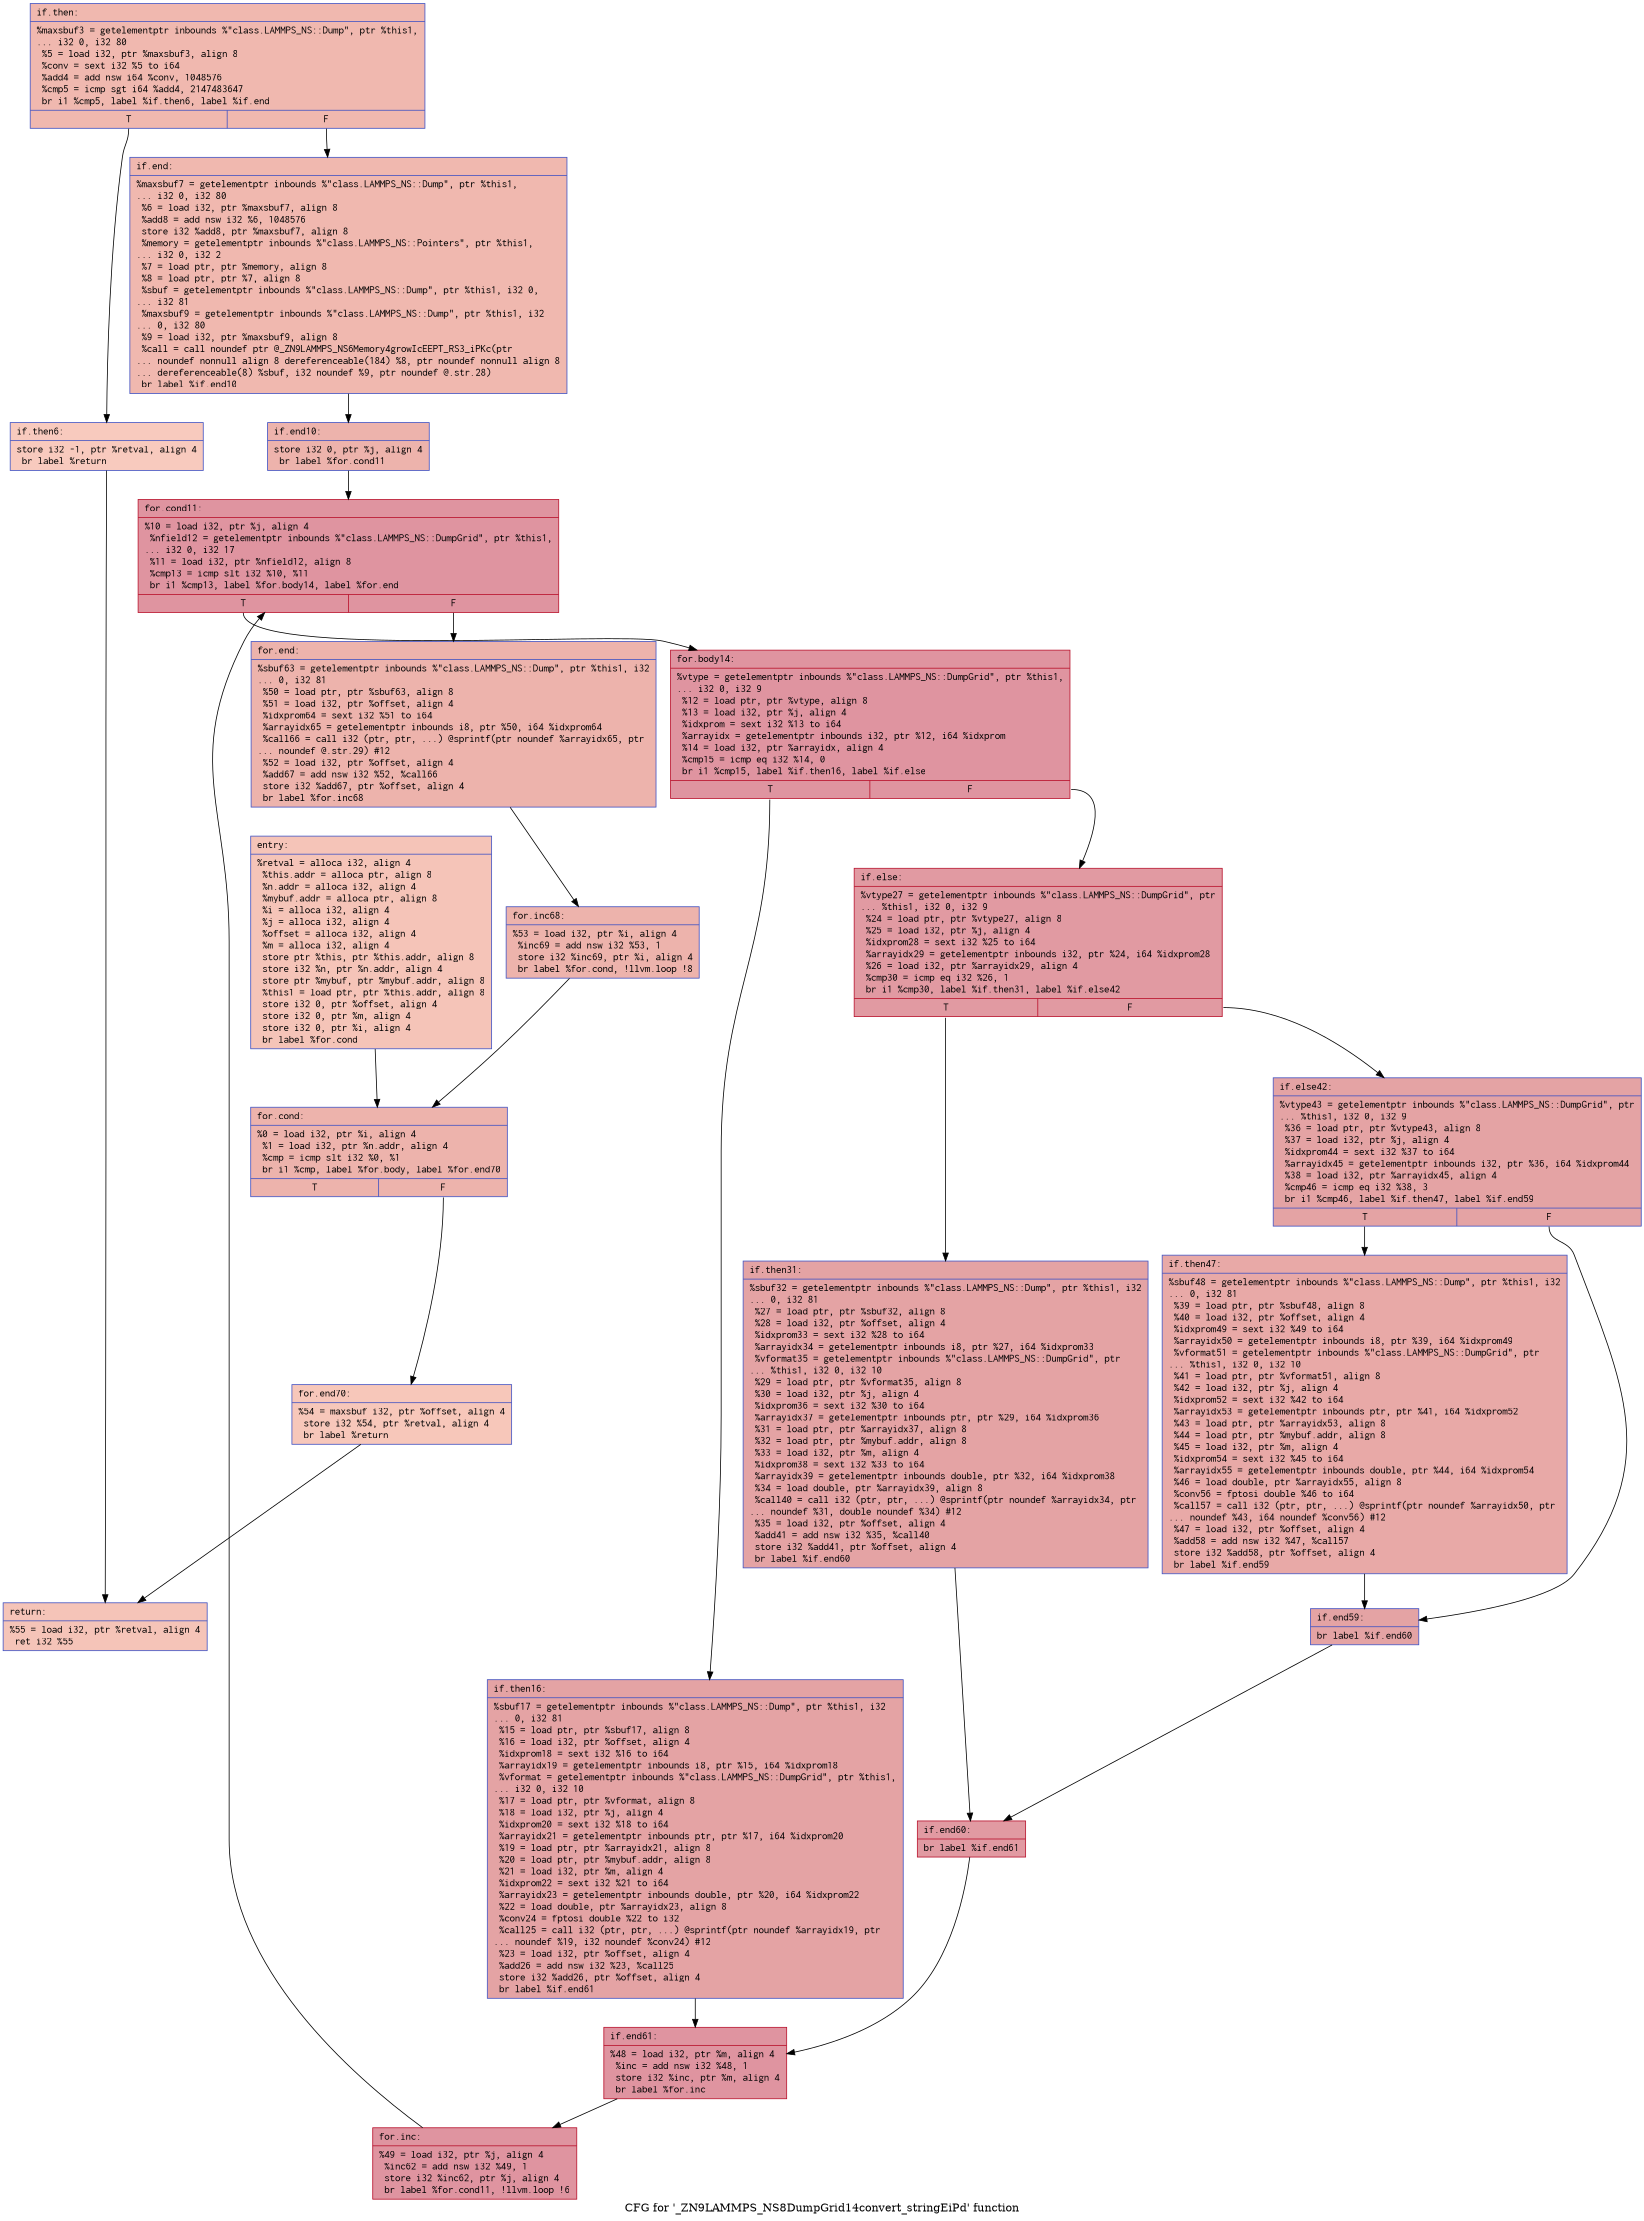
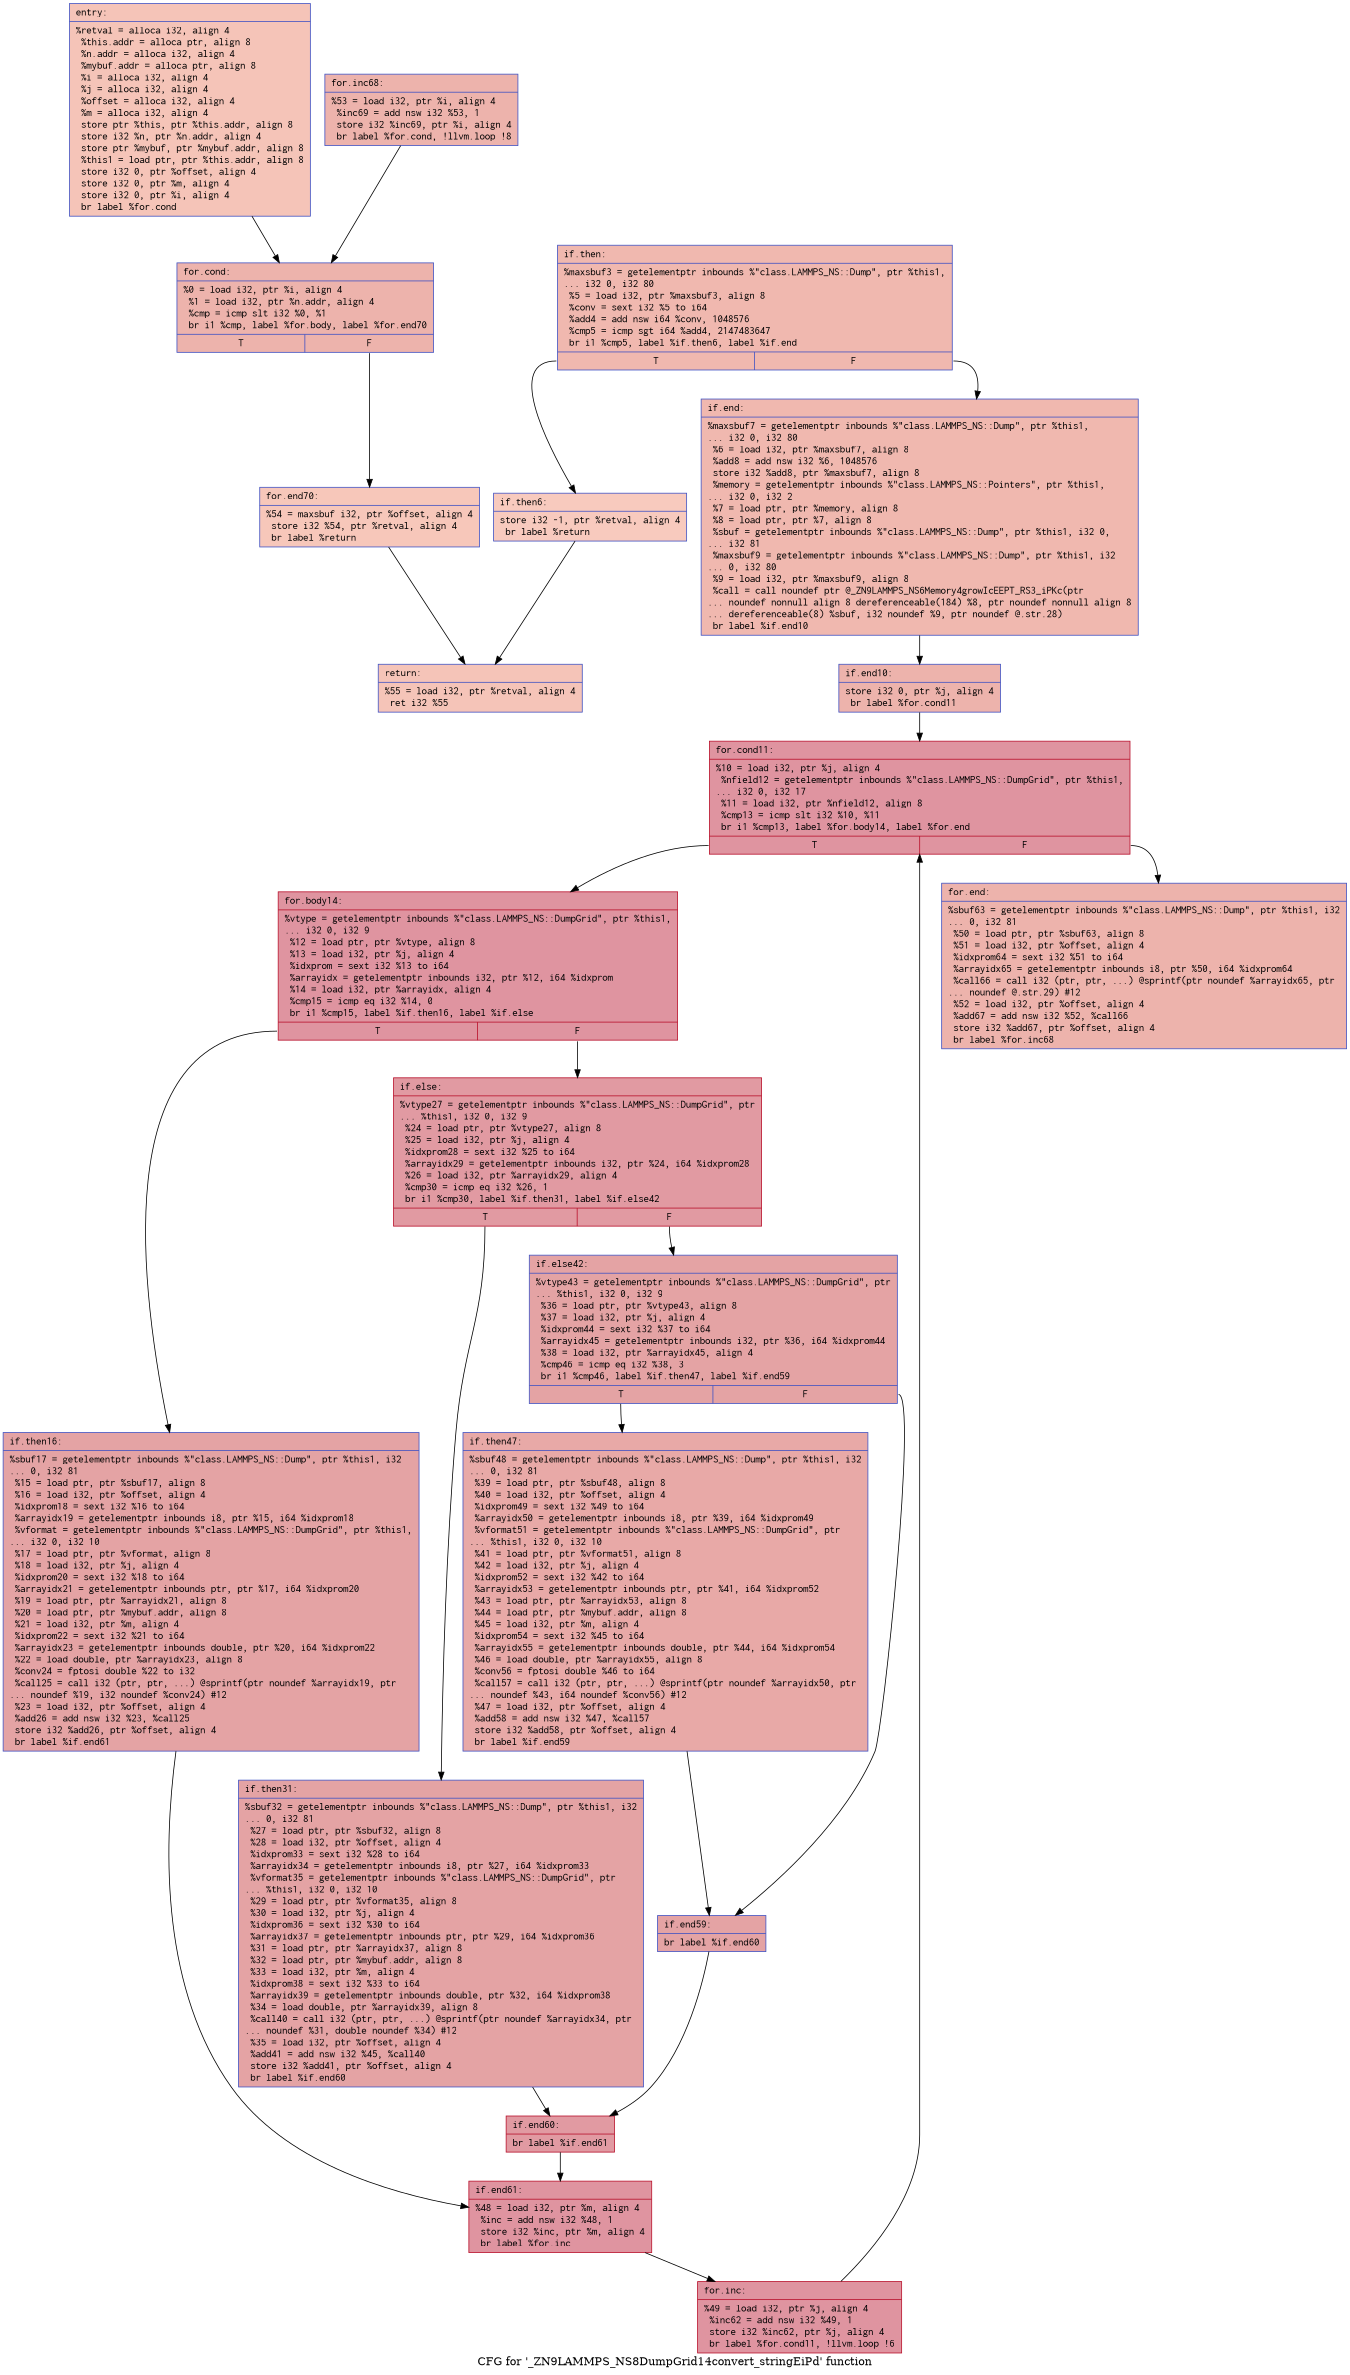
(542, 854) -> none
(840, 1535) -> (335, 2054)
